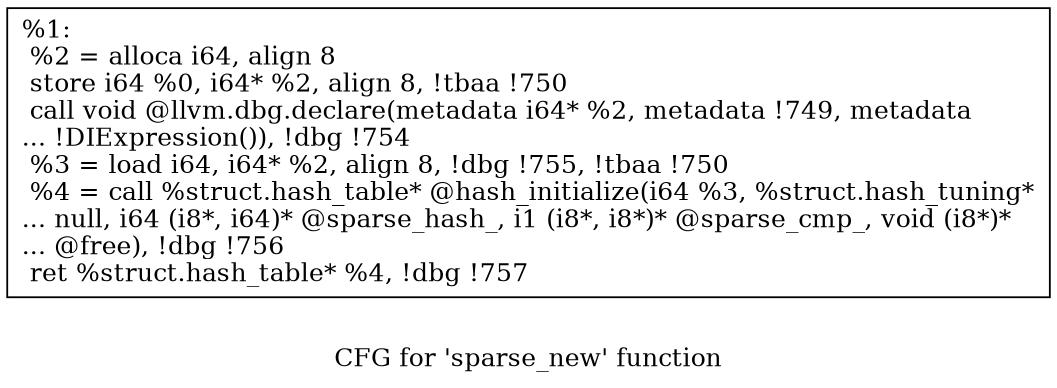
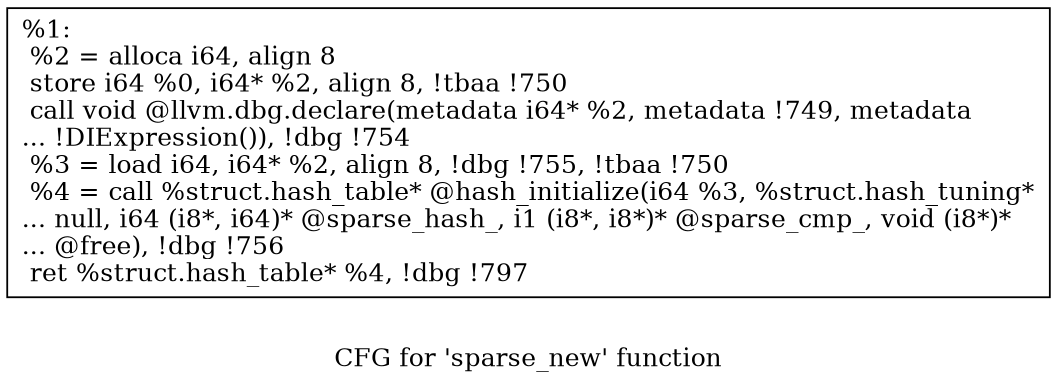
(276, 274) -> (276, 274)
